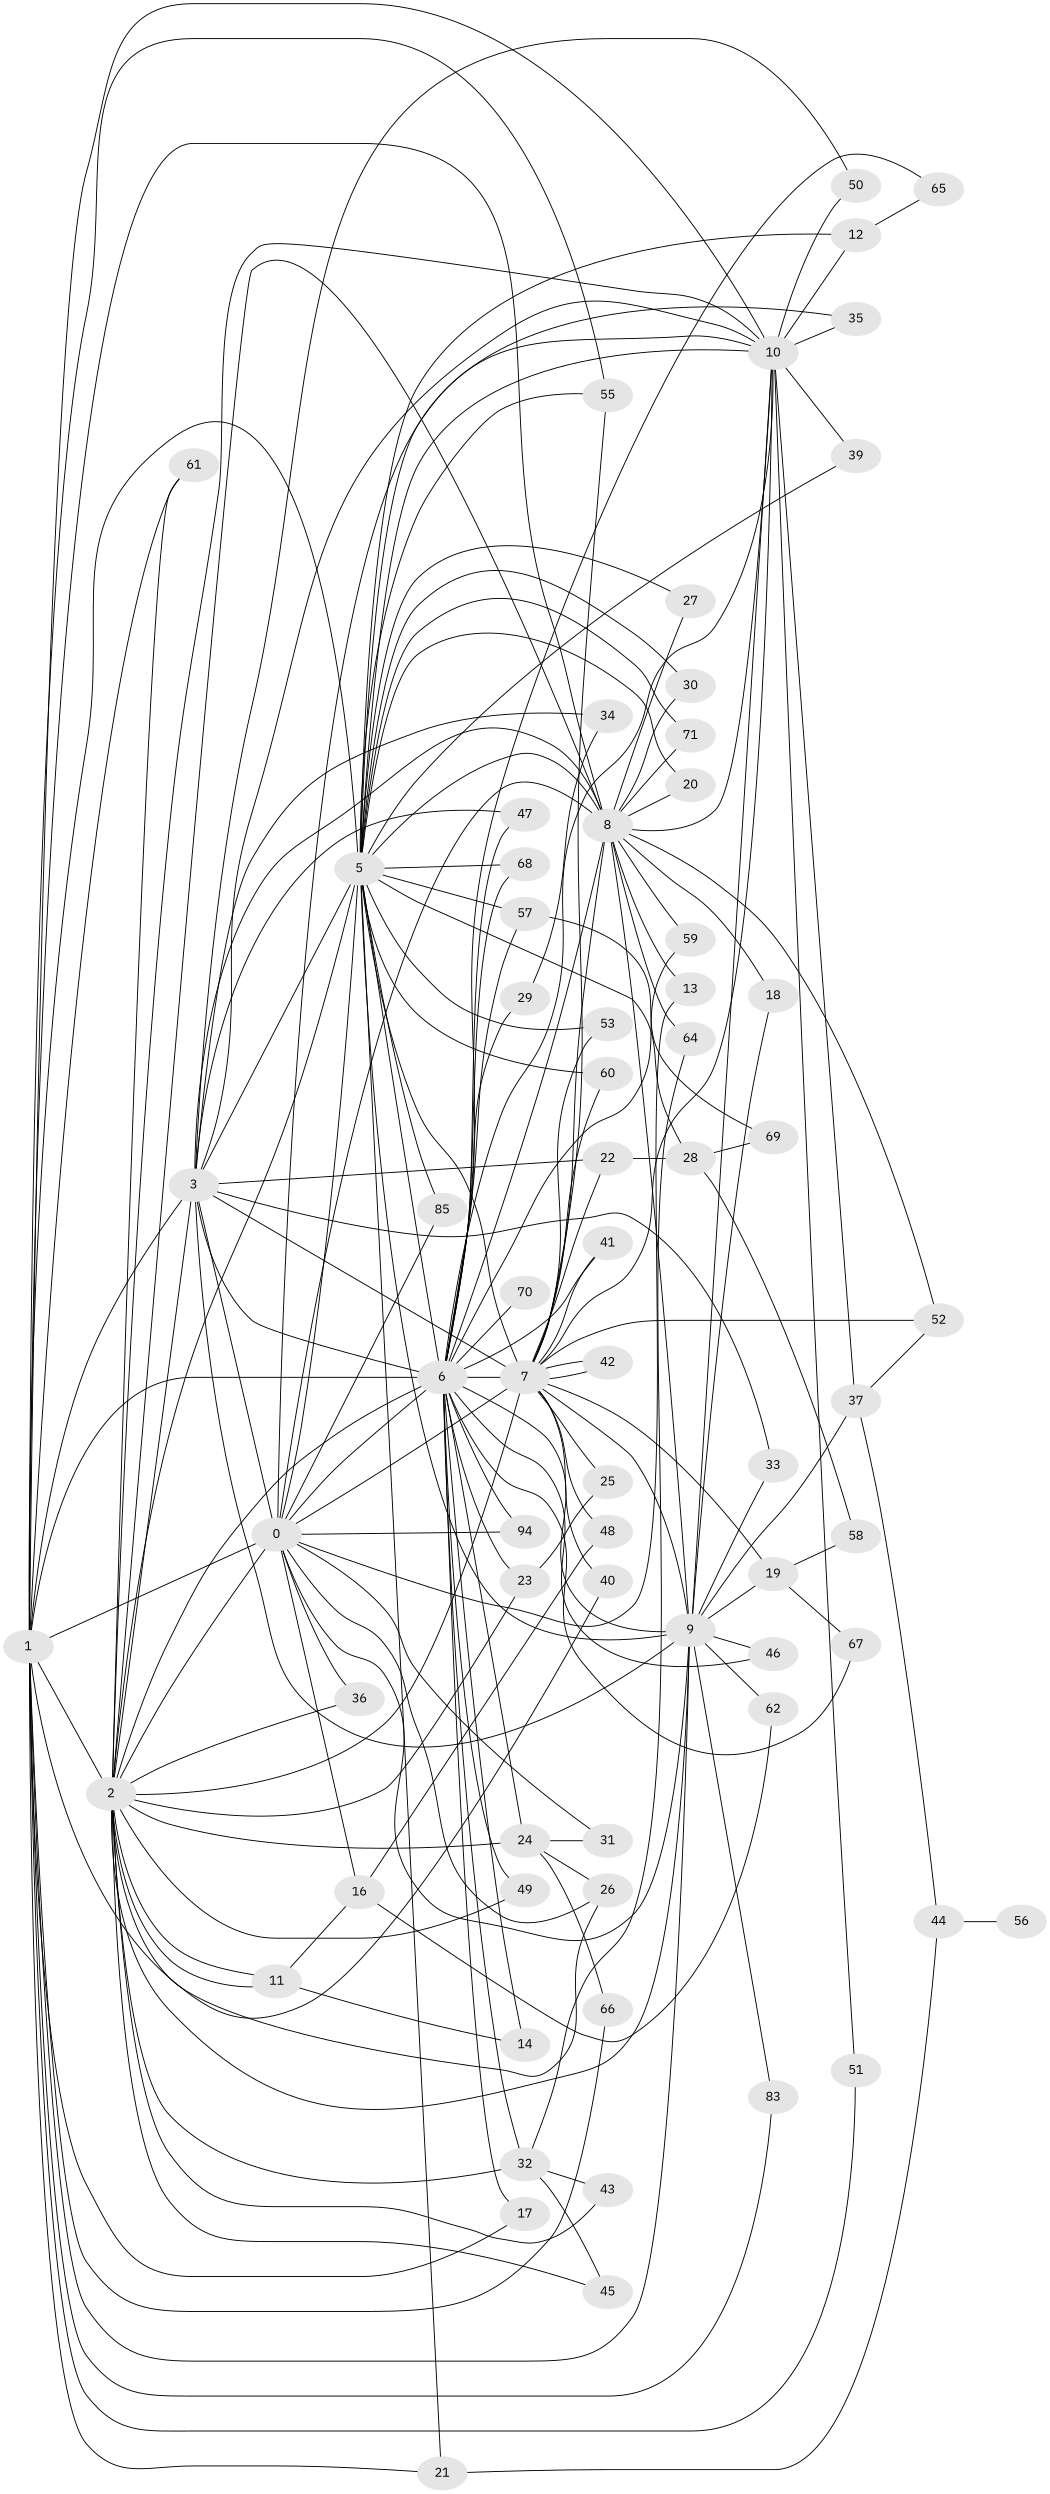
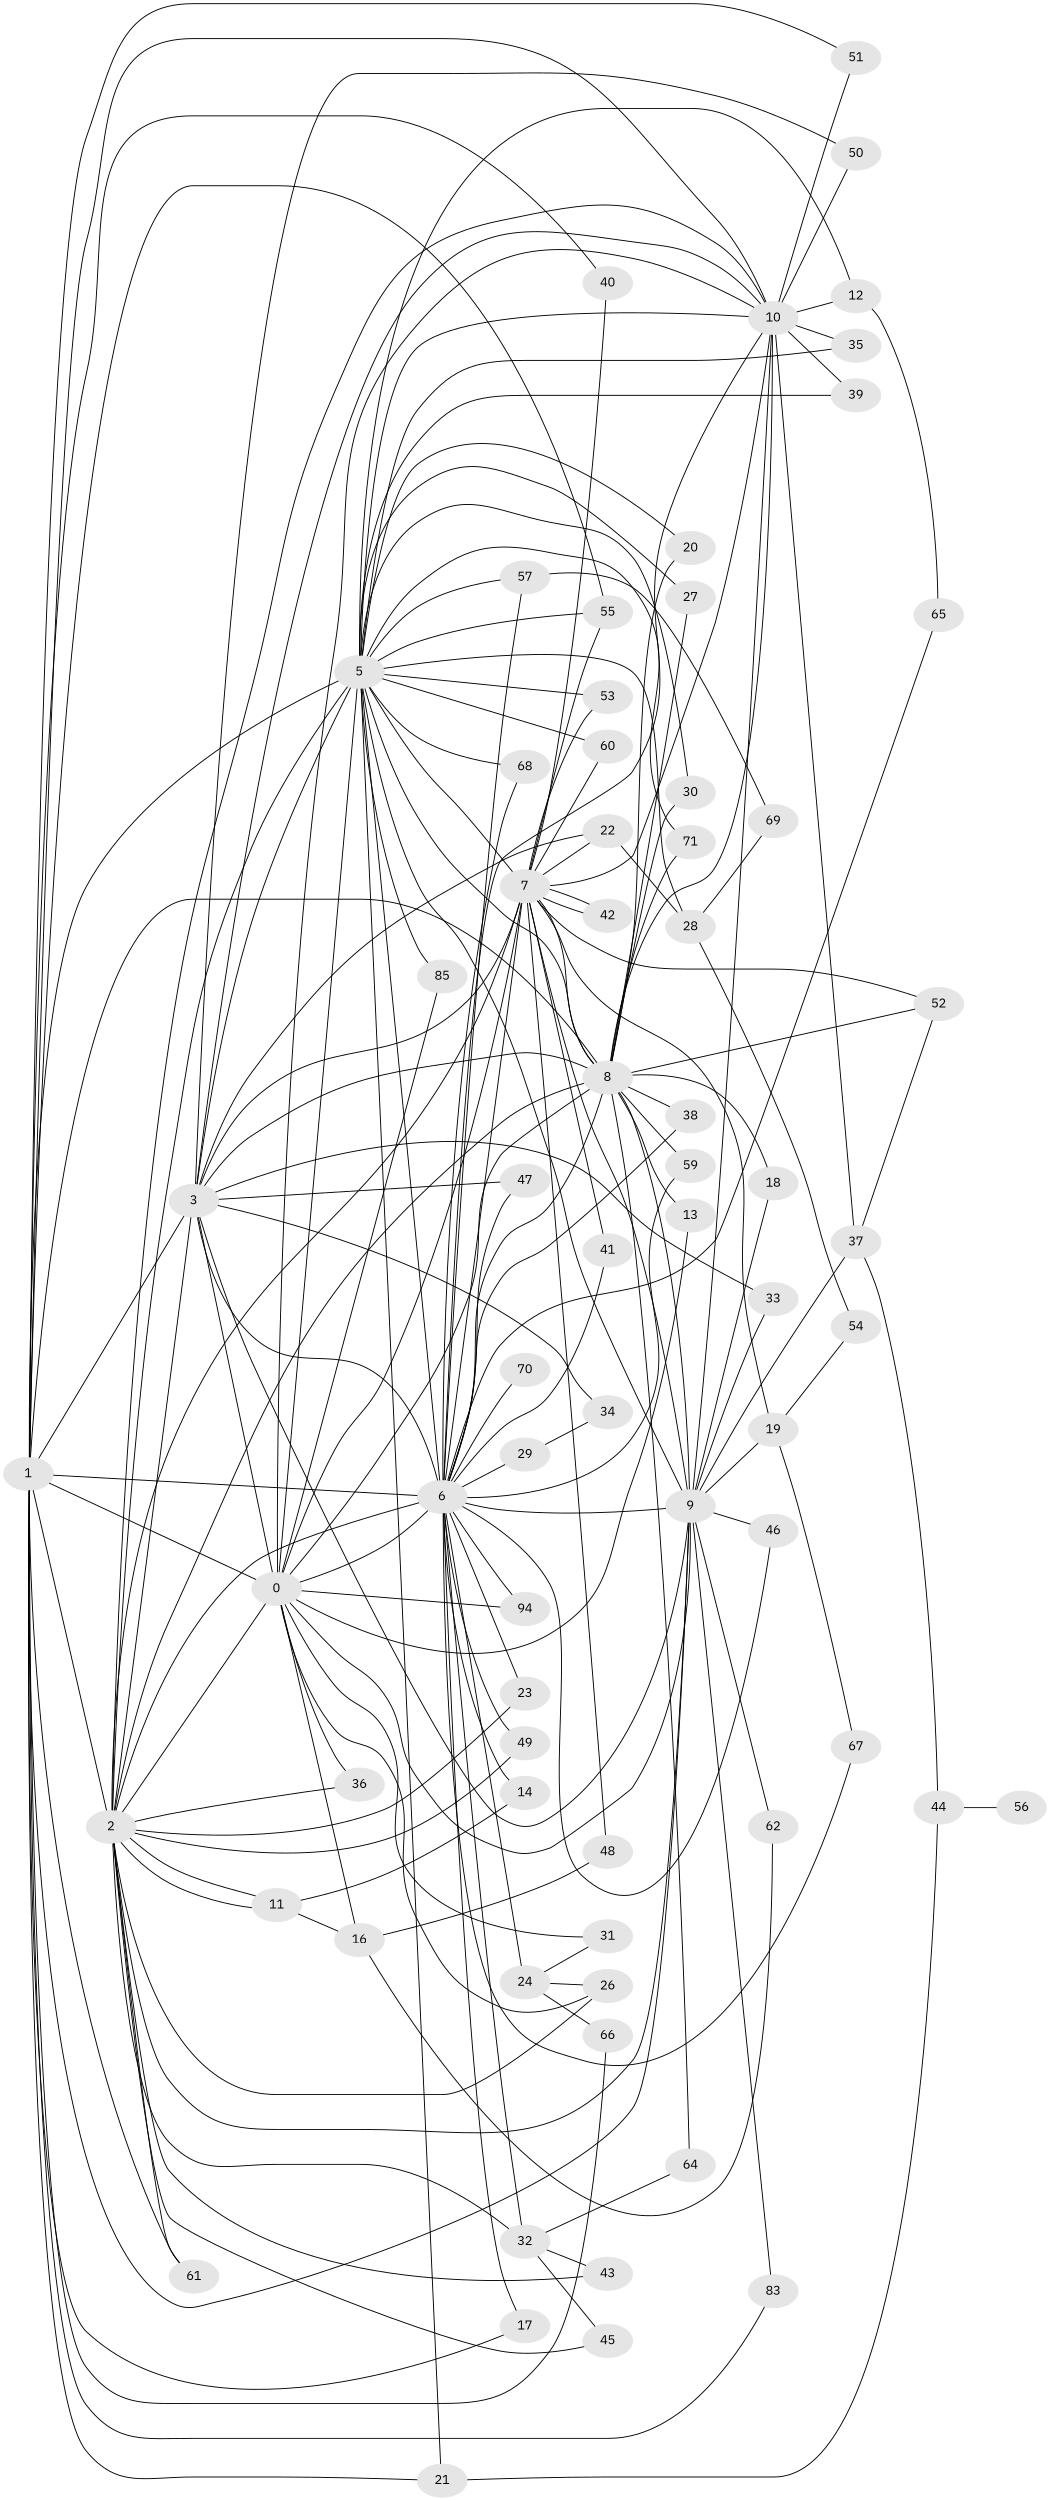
none -> (691, 1116)
(608, 1482) -> none
(856, 1536) -> (856, 1327)
(312, 1846) -> none
